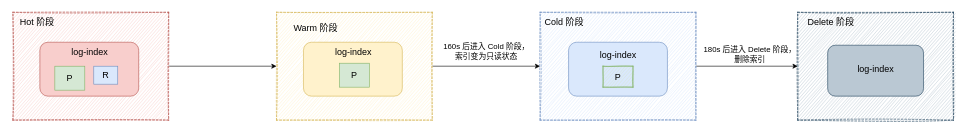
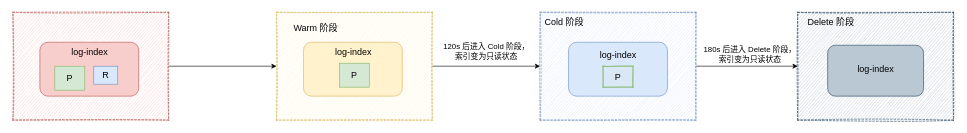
(36, 21) -> none
(487, 51) -> (487, 51)
(751, 54) -> (751, 54)
